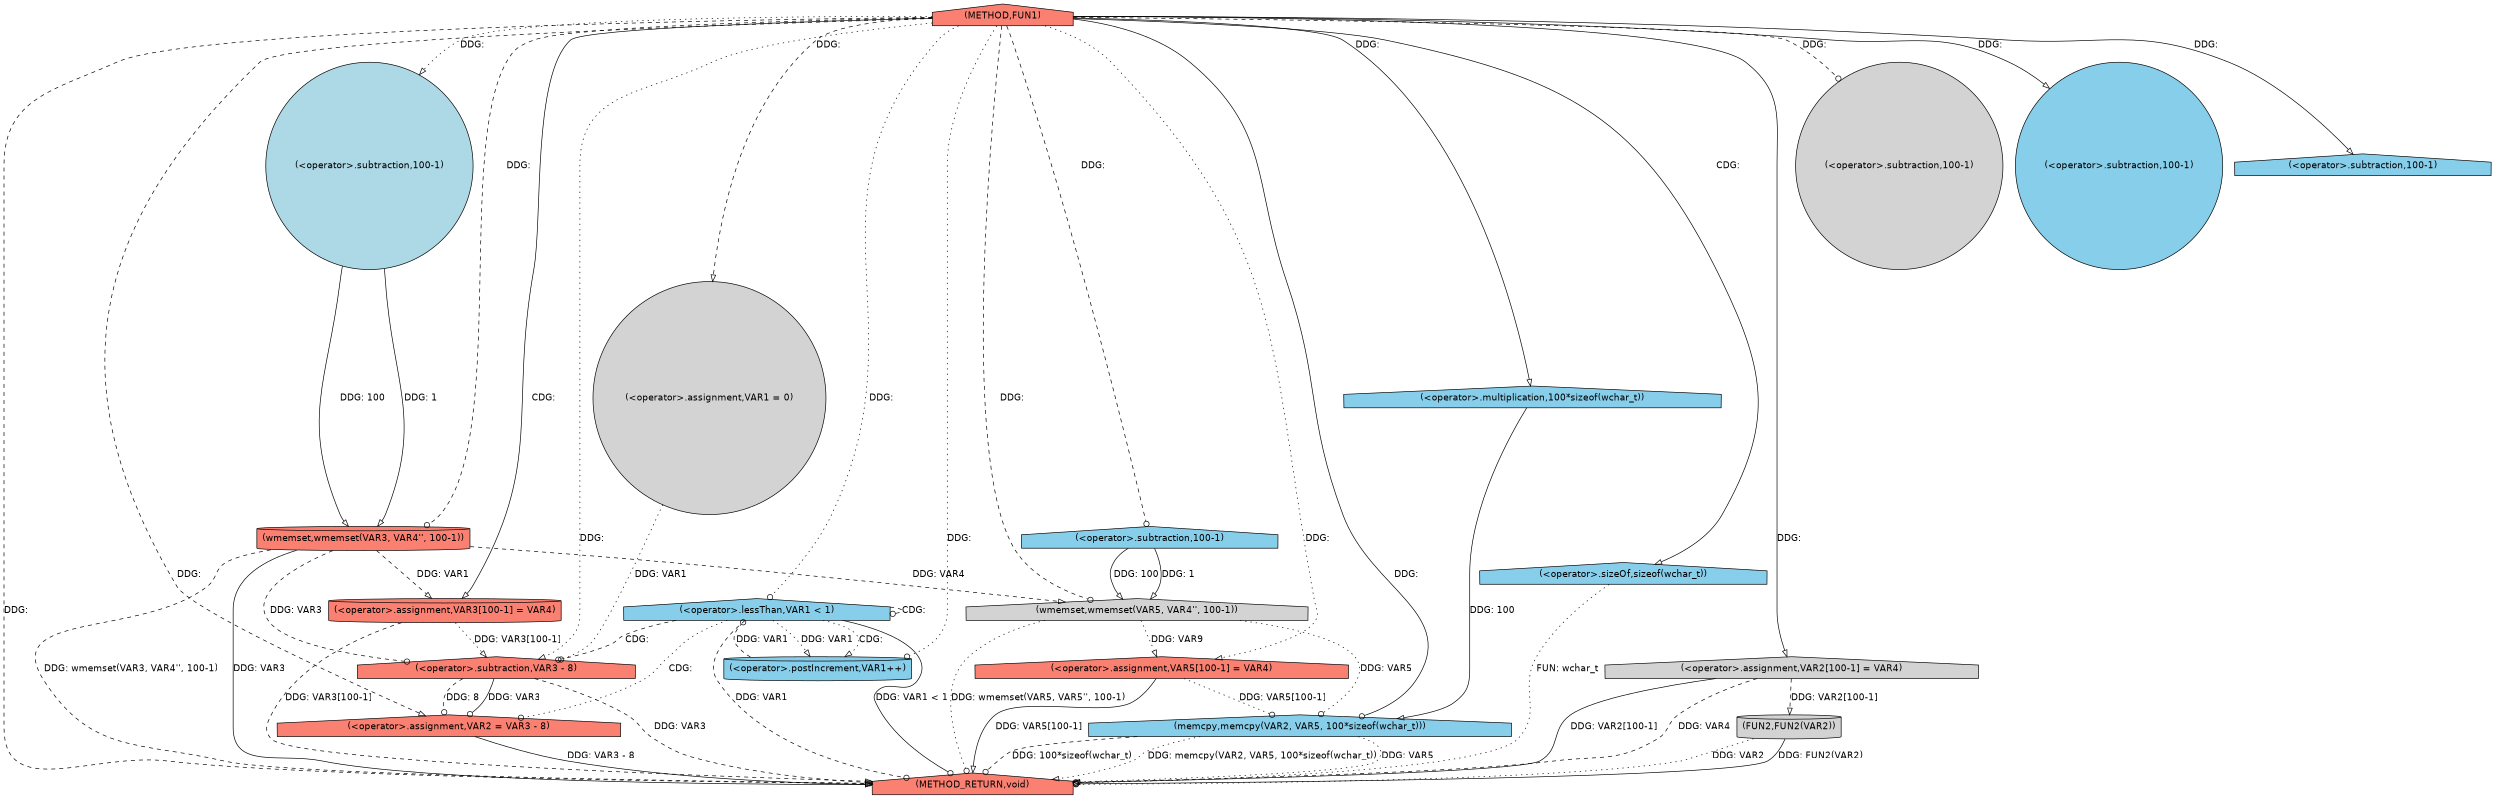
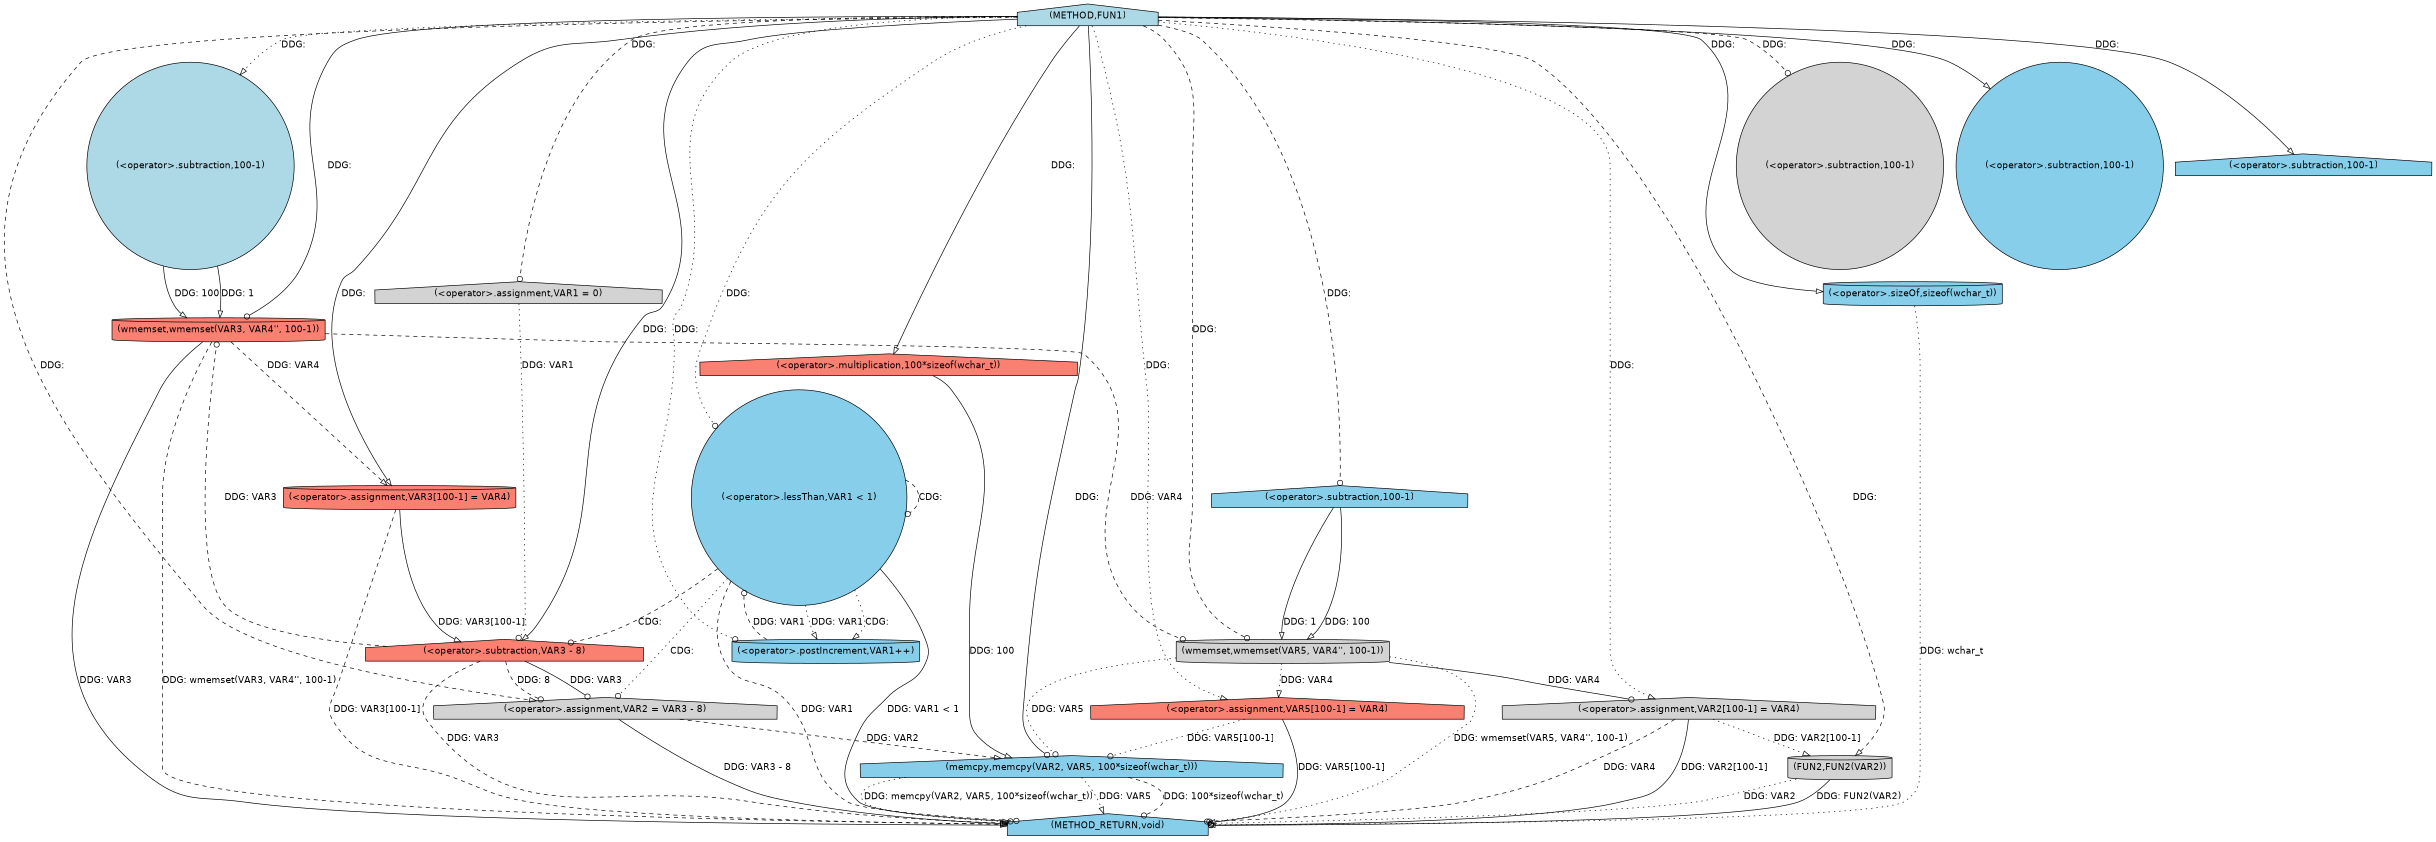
(1003, 16) -> (1088, 16)
(1710, 49) -> (1610, 193)
(500, 81) -> (379, 35)
(770, 94) -> (690, 27)
(1730, 166) -> (1725, 45)
(580, 216) -> (676, 199)
(545, 398) -> (355, 294)
(709, 398) -> (519, 294)
(1533, 398) -> (889, 366)
(4, 399) -> (1667, 220)
(764, 571) -> (869, 345)
(443, 575) -> (294, 366)
(1623, 575) -> (1913, 294)
(757, 611) -> (799, 498)
(1137, 611) -> (1283, 651)
(282, 632) -> (209, 562)
(469, 637) -> (412, 582)
(1177, 640) -> (1307, 680)
(1568, 669) -> (1952, 651)
none -> (1509, 678)
(1791, 693) -> (1758, 736)
(1038, 698) -> (1541, 739)
(449, 727) -> (605, 709)
none -> (837, 738)
(973, 785) -> (1108, 826)
